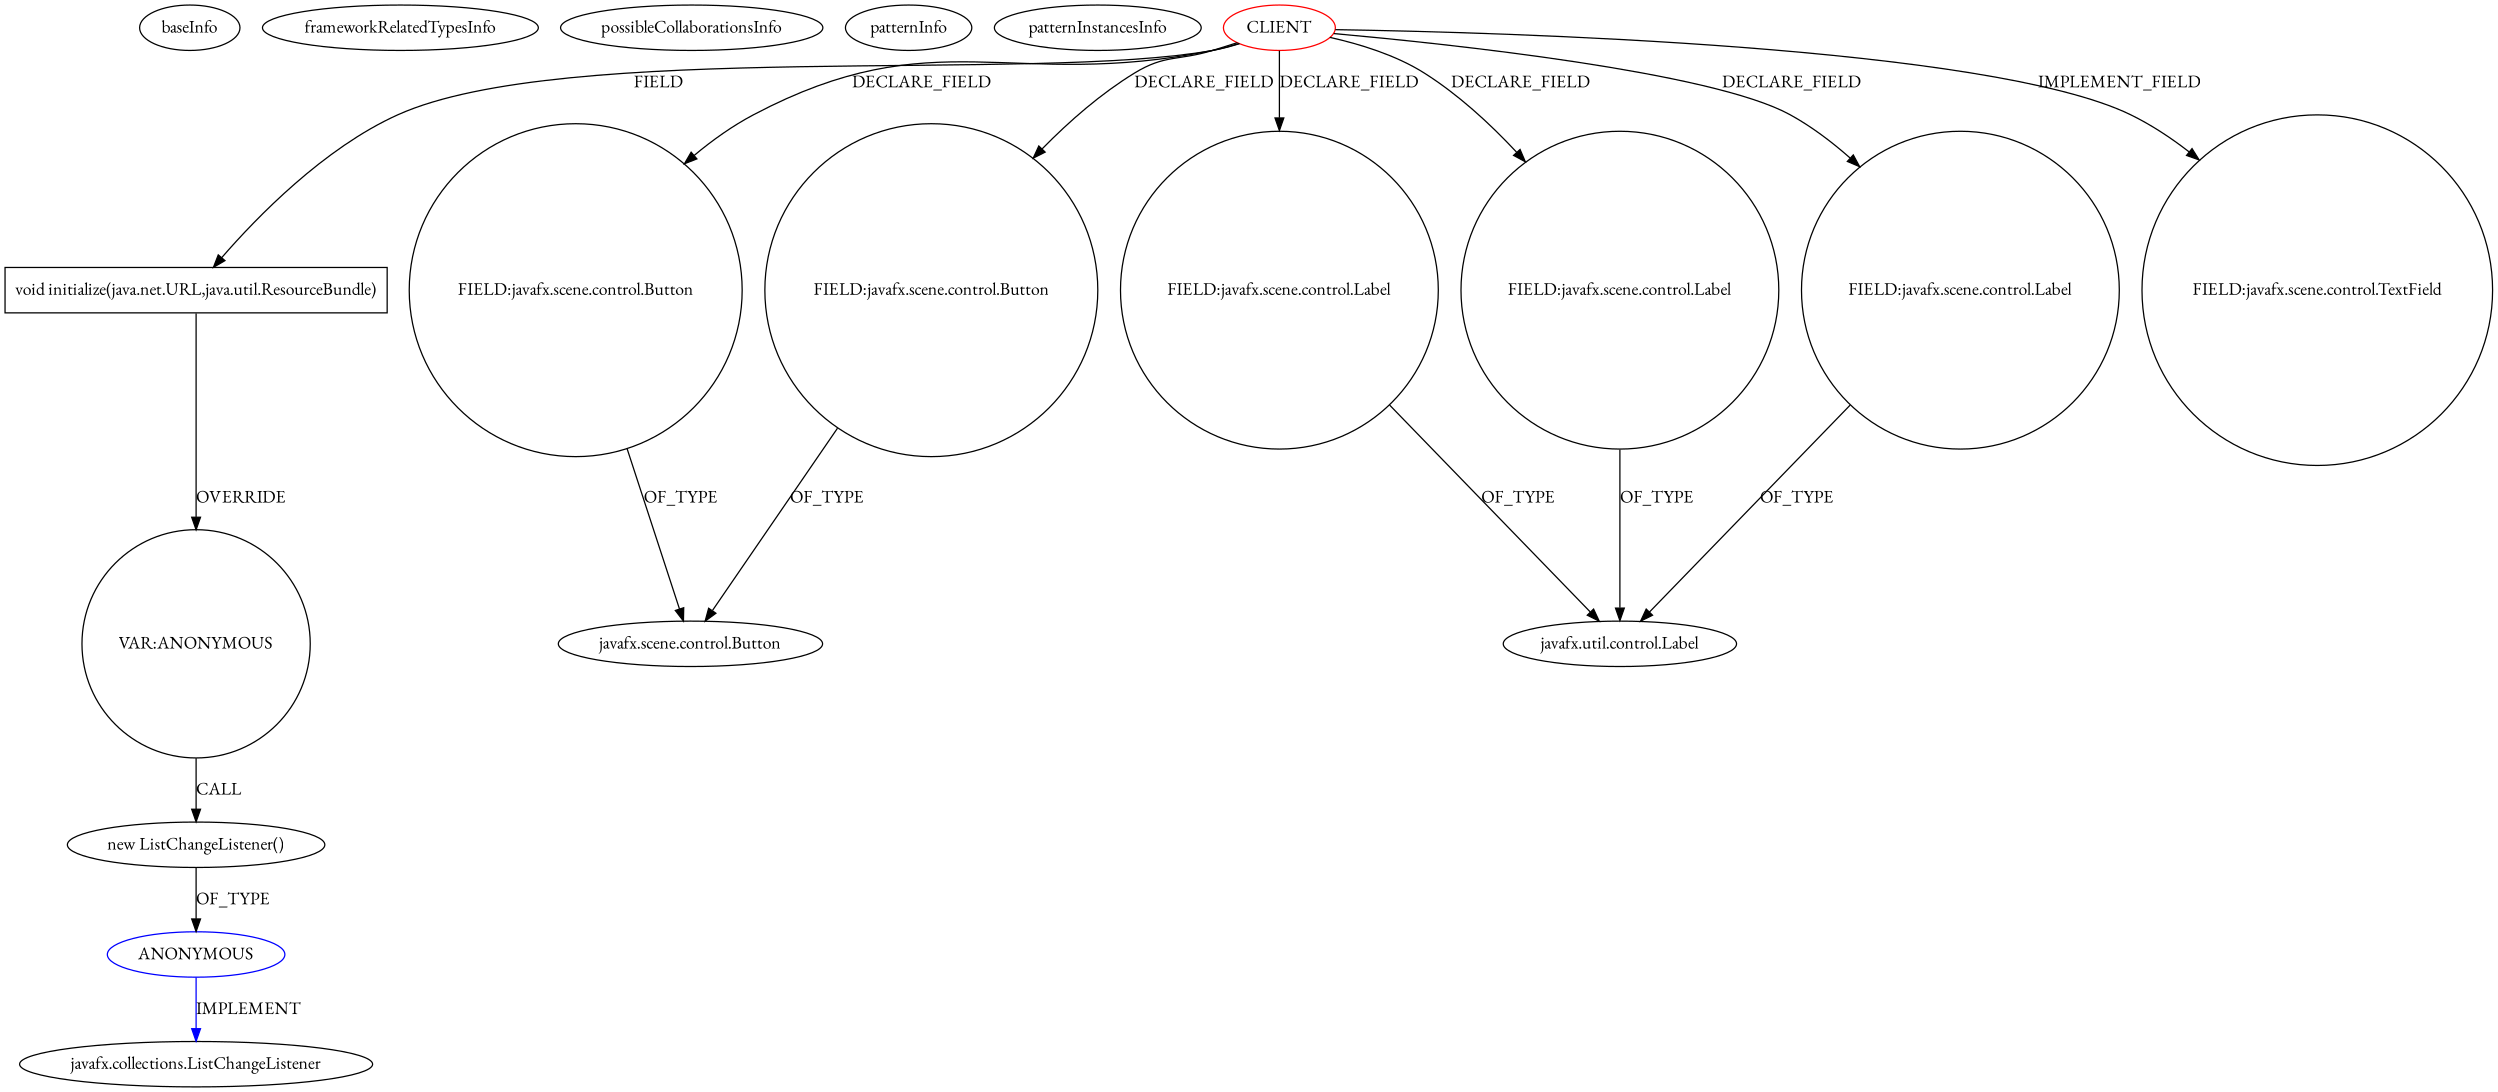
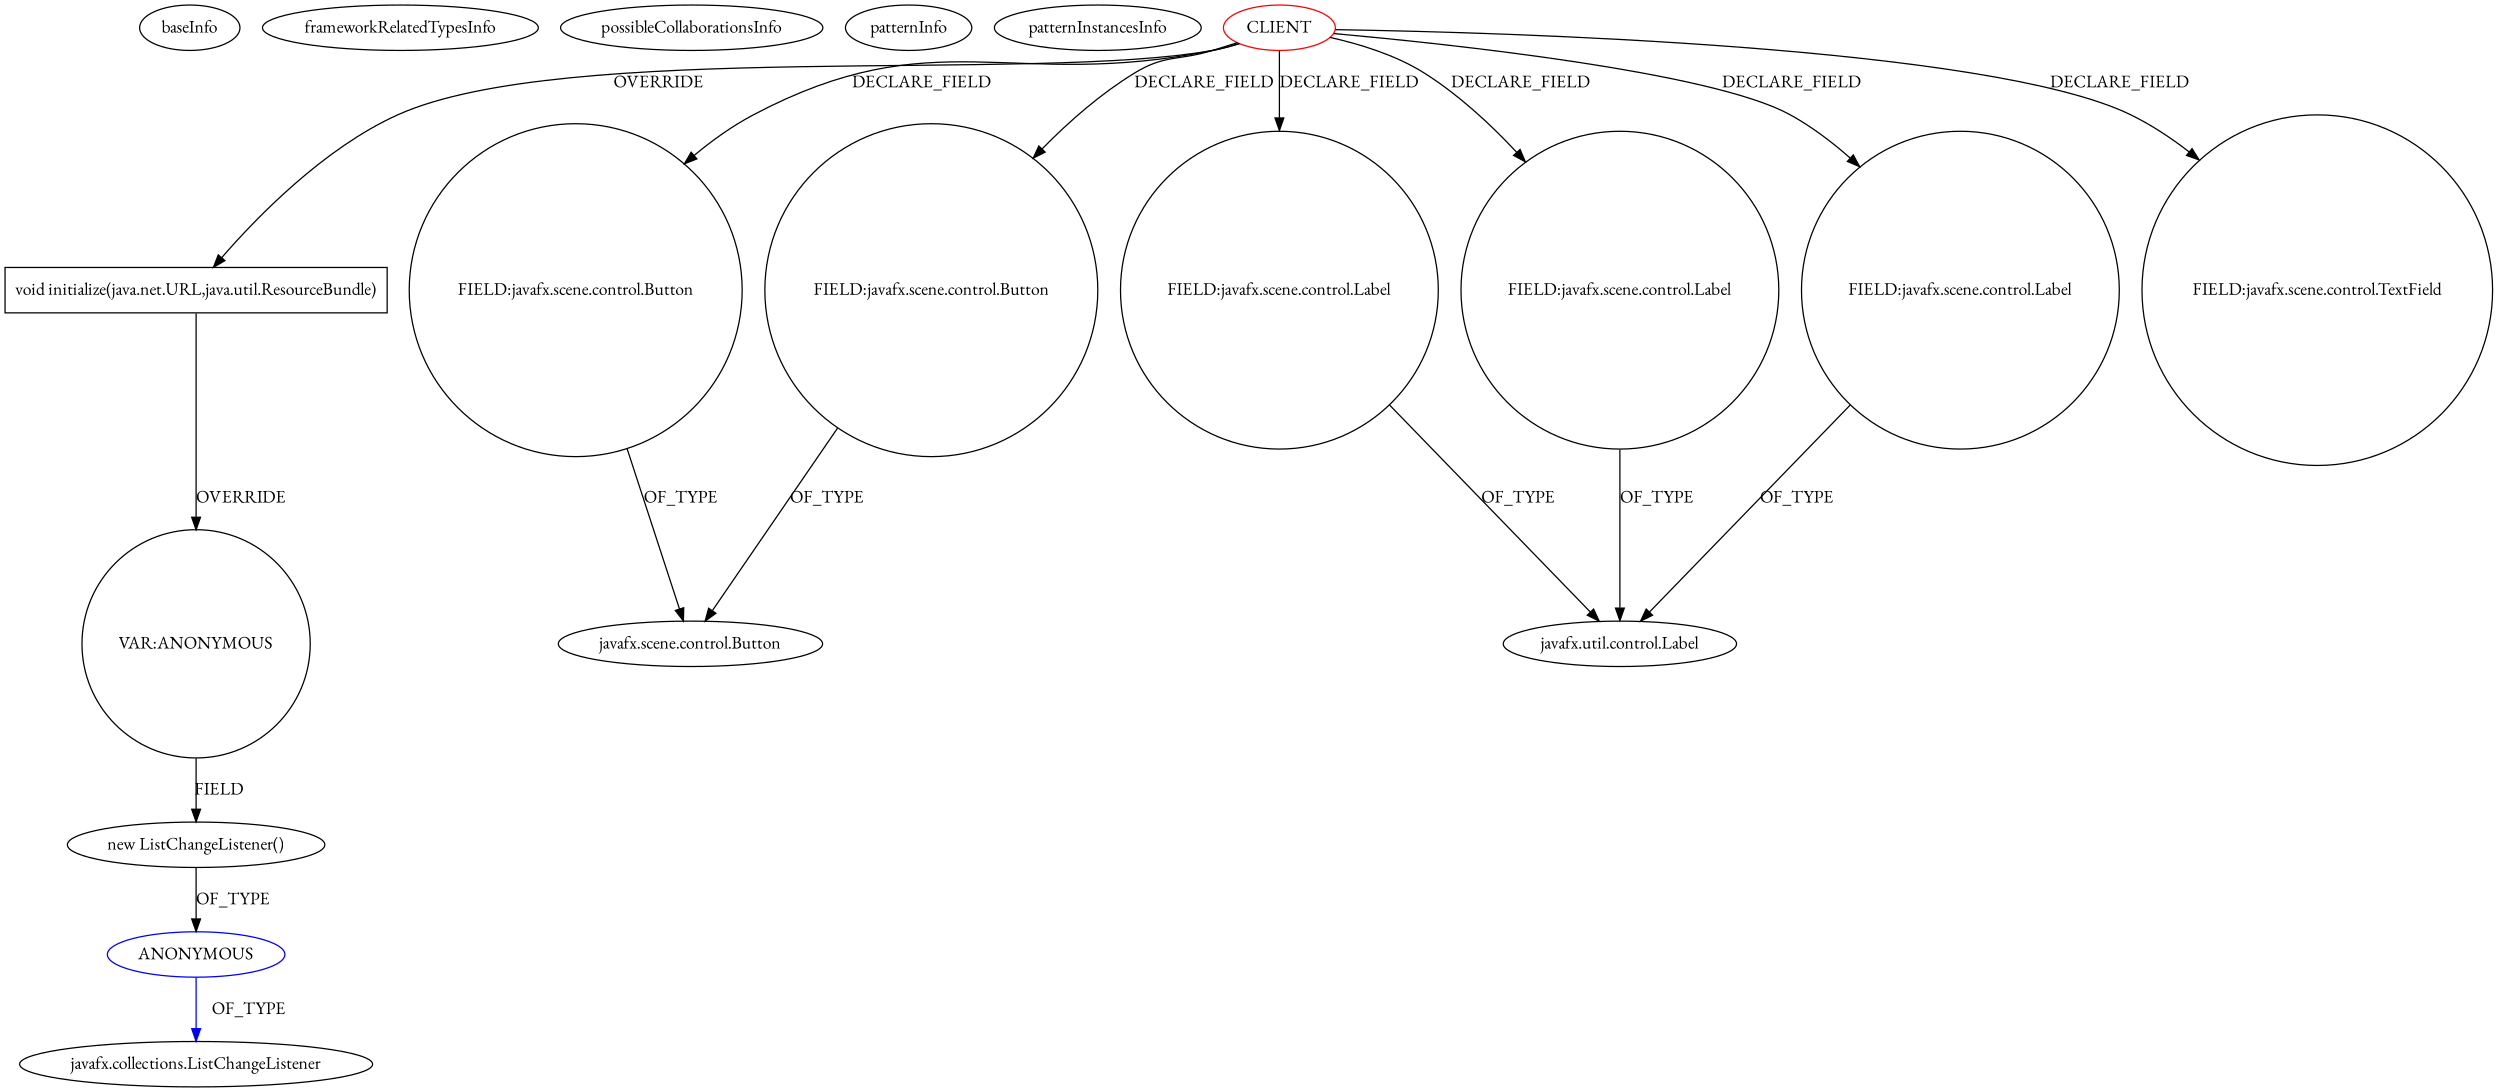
(659, 83) -> (659, 83)
(2120, 83) -> (2120, 83)
(219, 790) -> (219, 790)
(249, 1009) -> (249, 1009)
